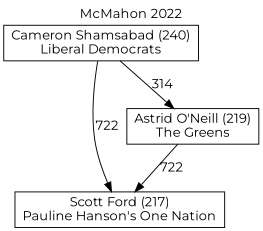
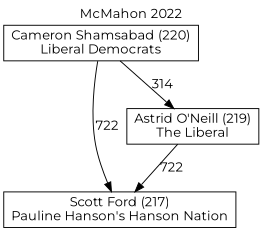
(101, 43) -> (101, 43)
(193, 126) -> (193, 126)
(120, 210) -> (120, 210)
